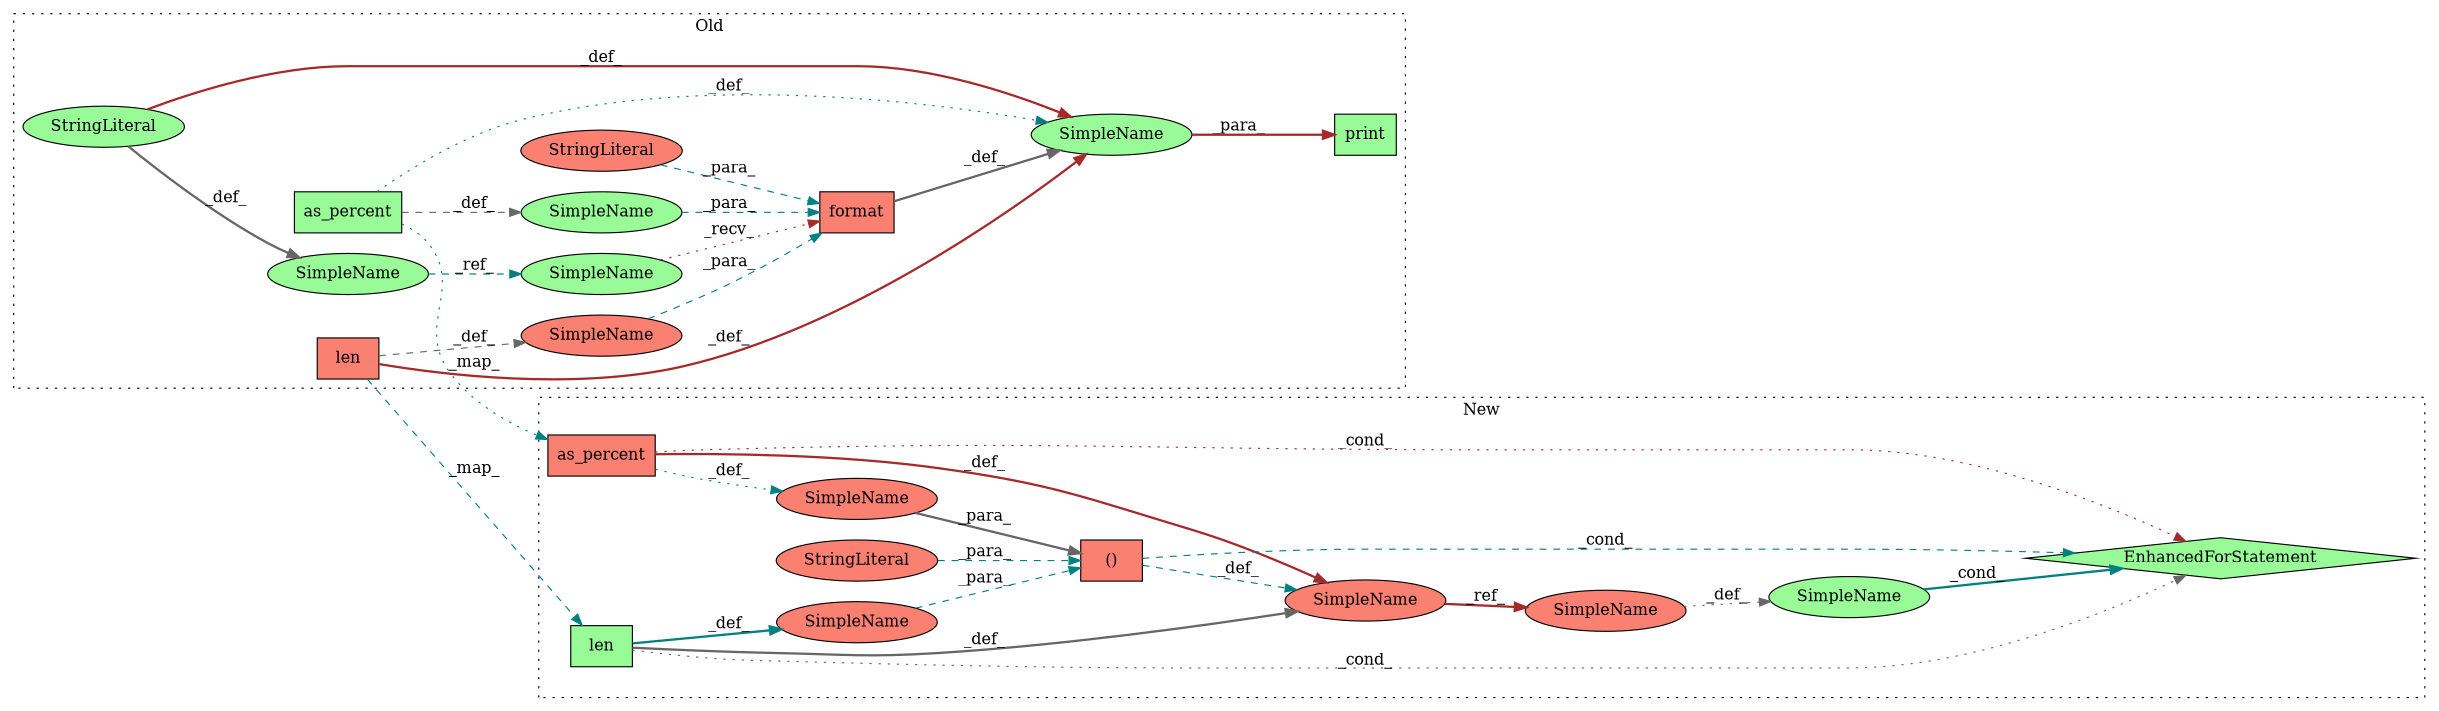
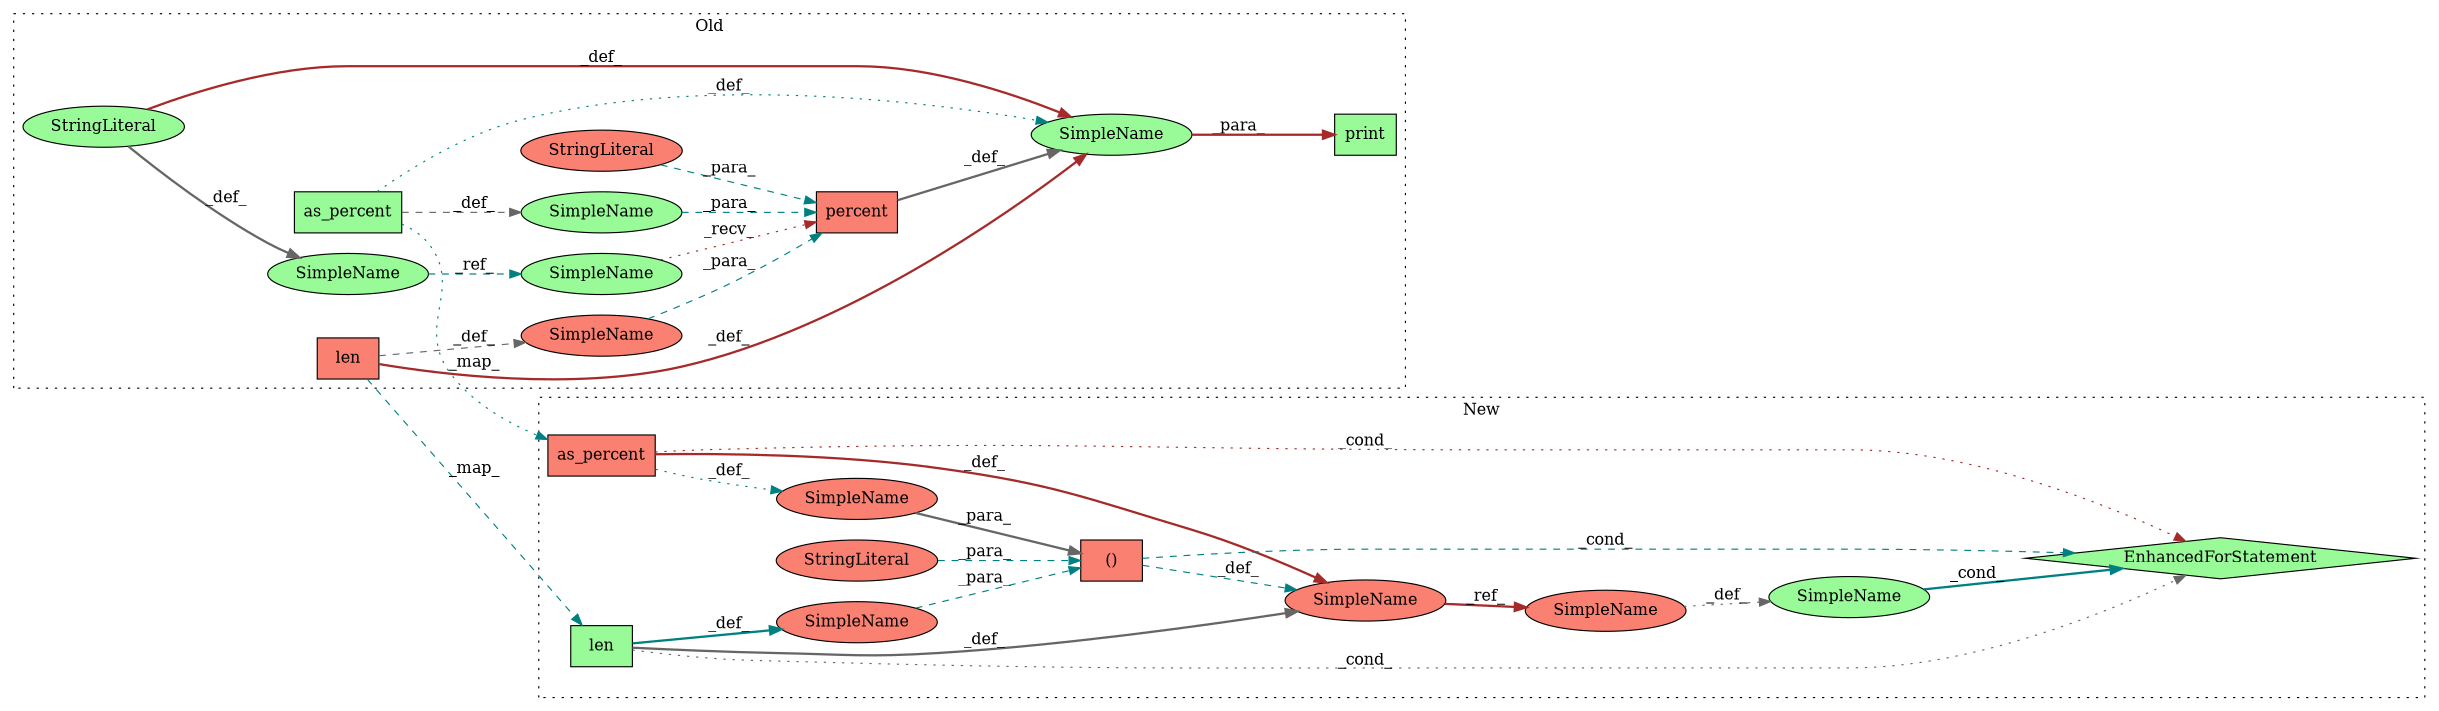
(857, 212) -> (857, 212)
